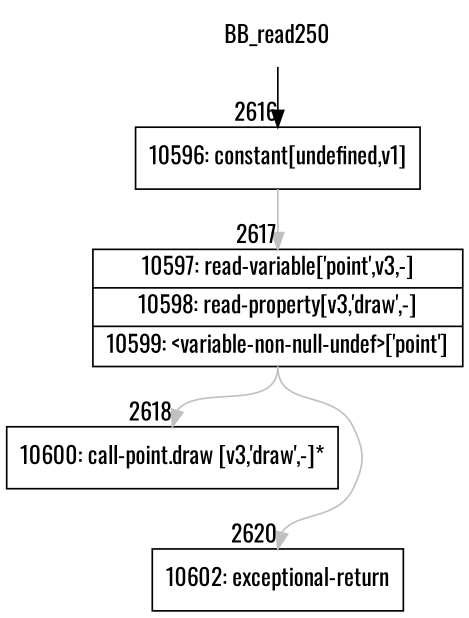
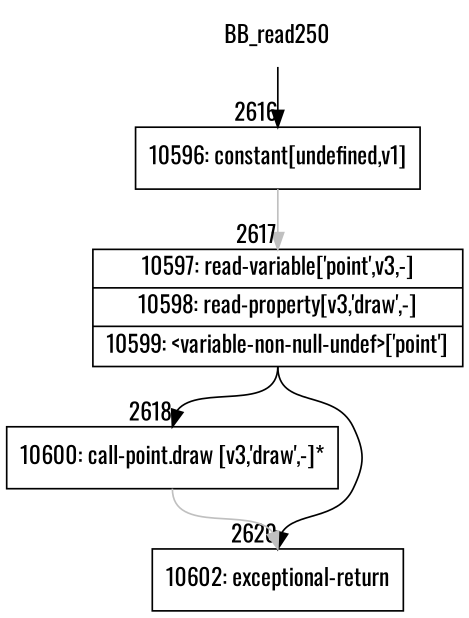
(234, 396) -> (234, 396)
(361, 449) -> (361, 449)
none -> (216, 518)
